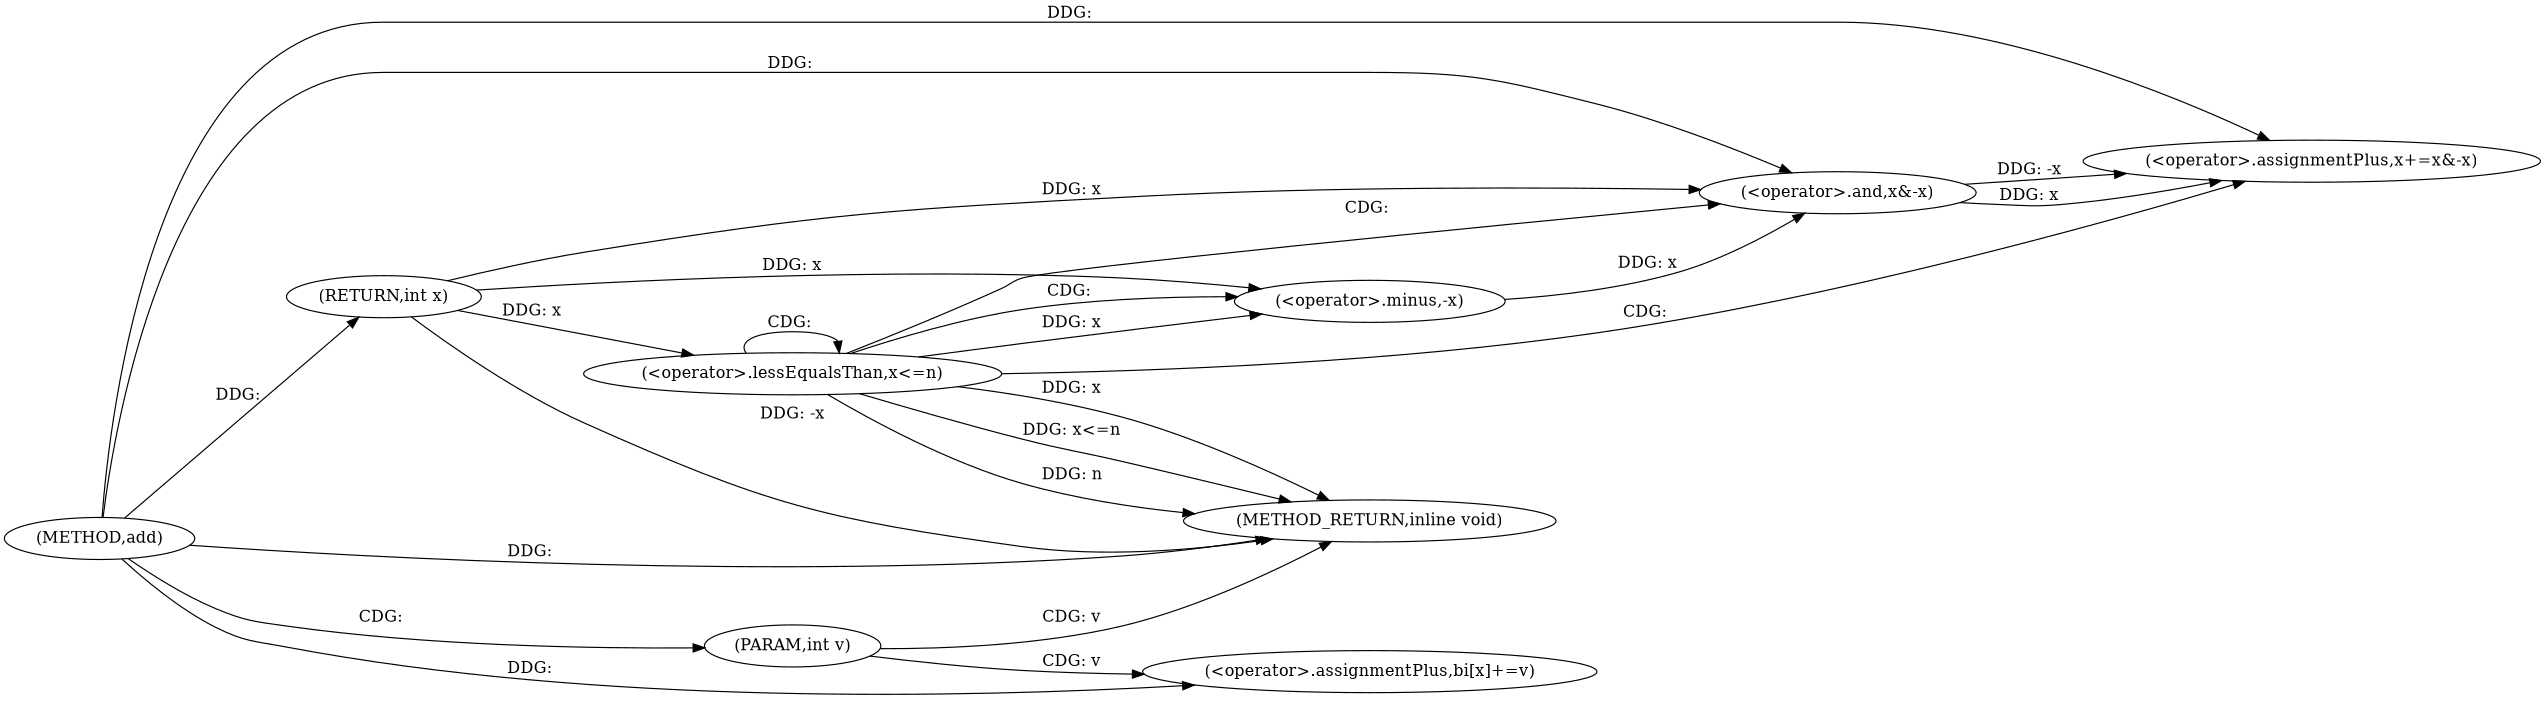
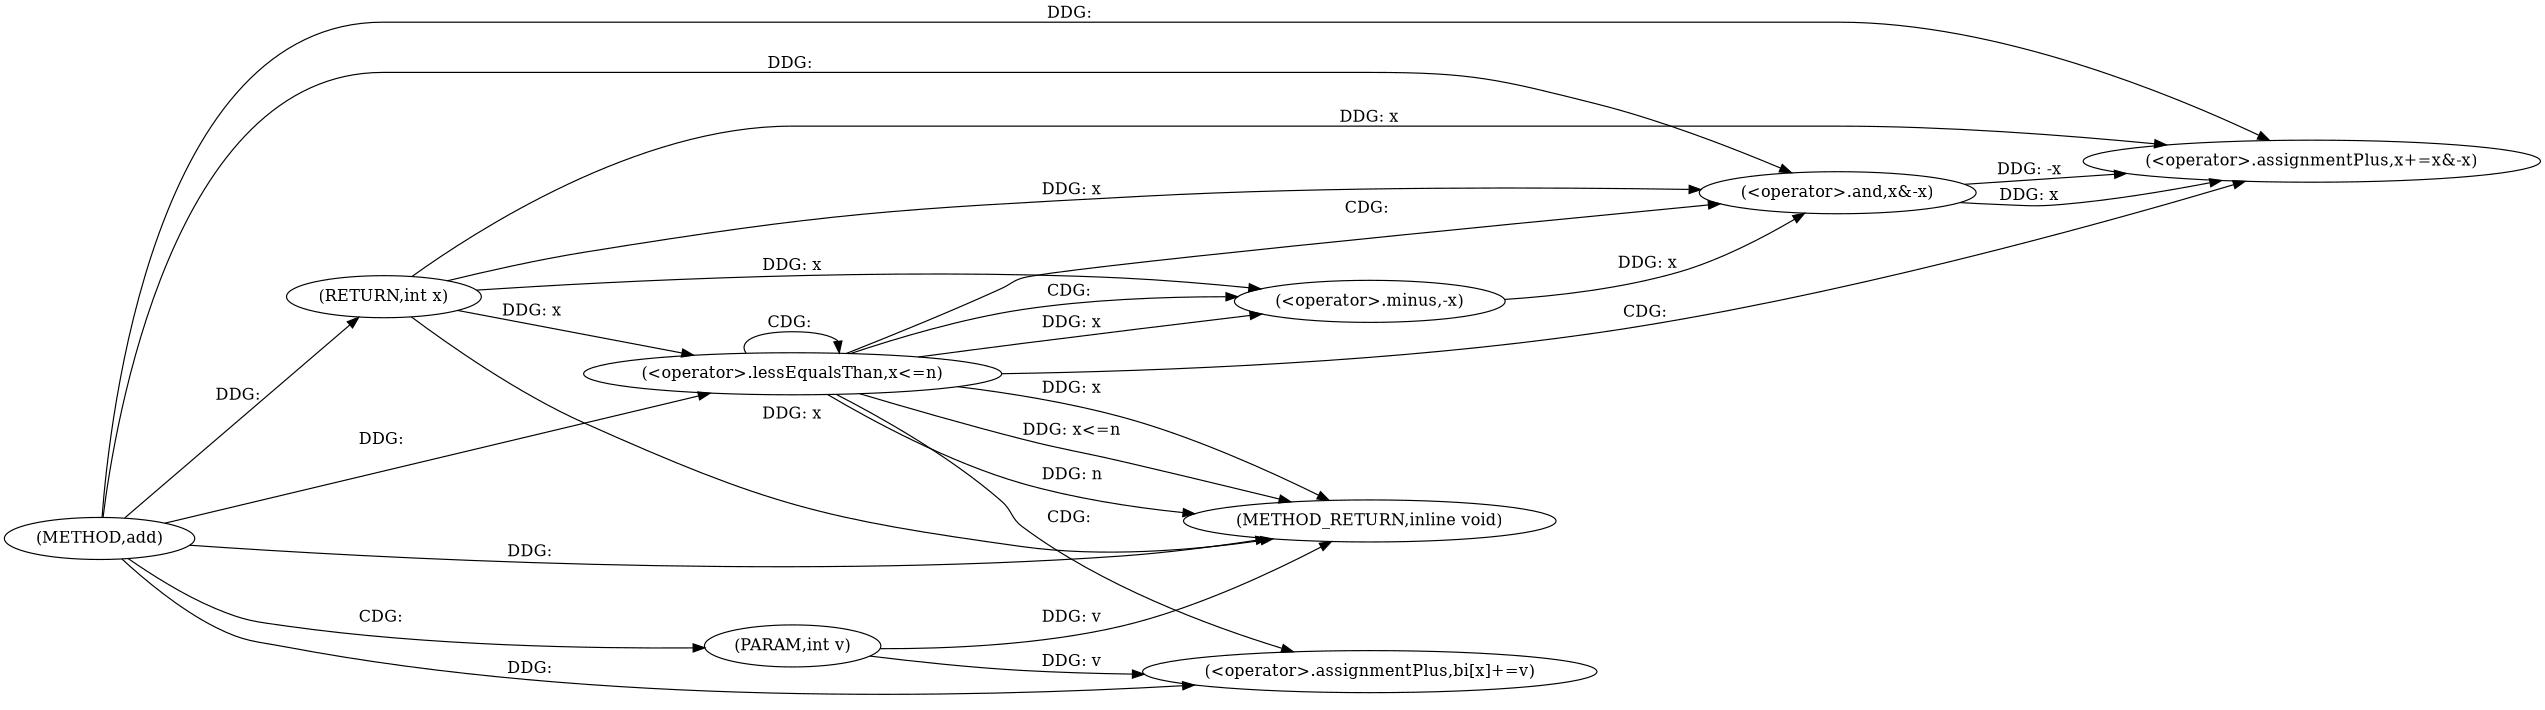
none -> (1266, 126)
(793, 414) -> (793, 414)
none -> (432, 460)
none -> (1035, 536)
(1072, 617) -> (1072, 617)
(1072, 662) -> (1072, 662)
